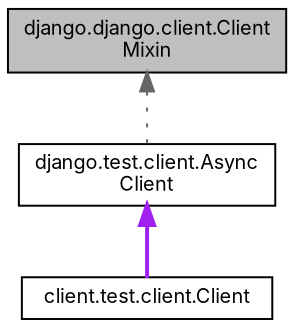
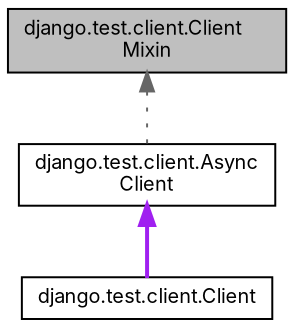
(147, 41) -> (147, 41)
(147, 298) -> (147, 298)
